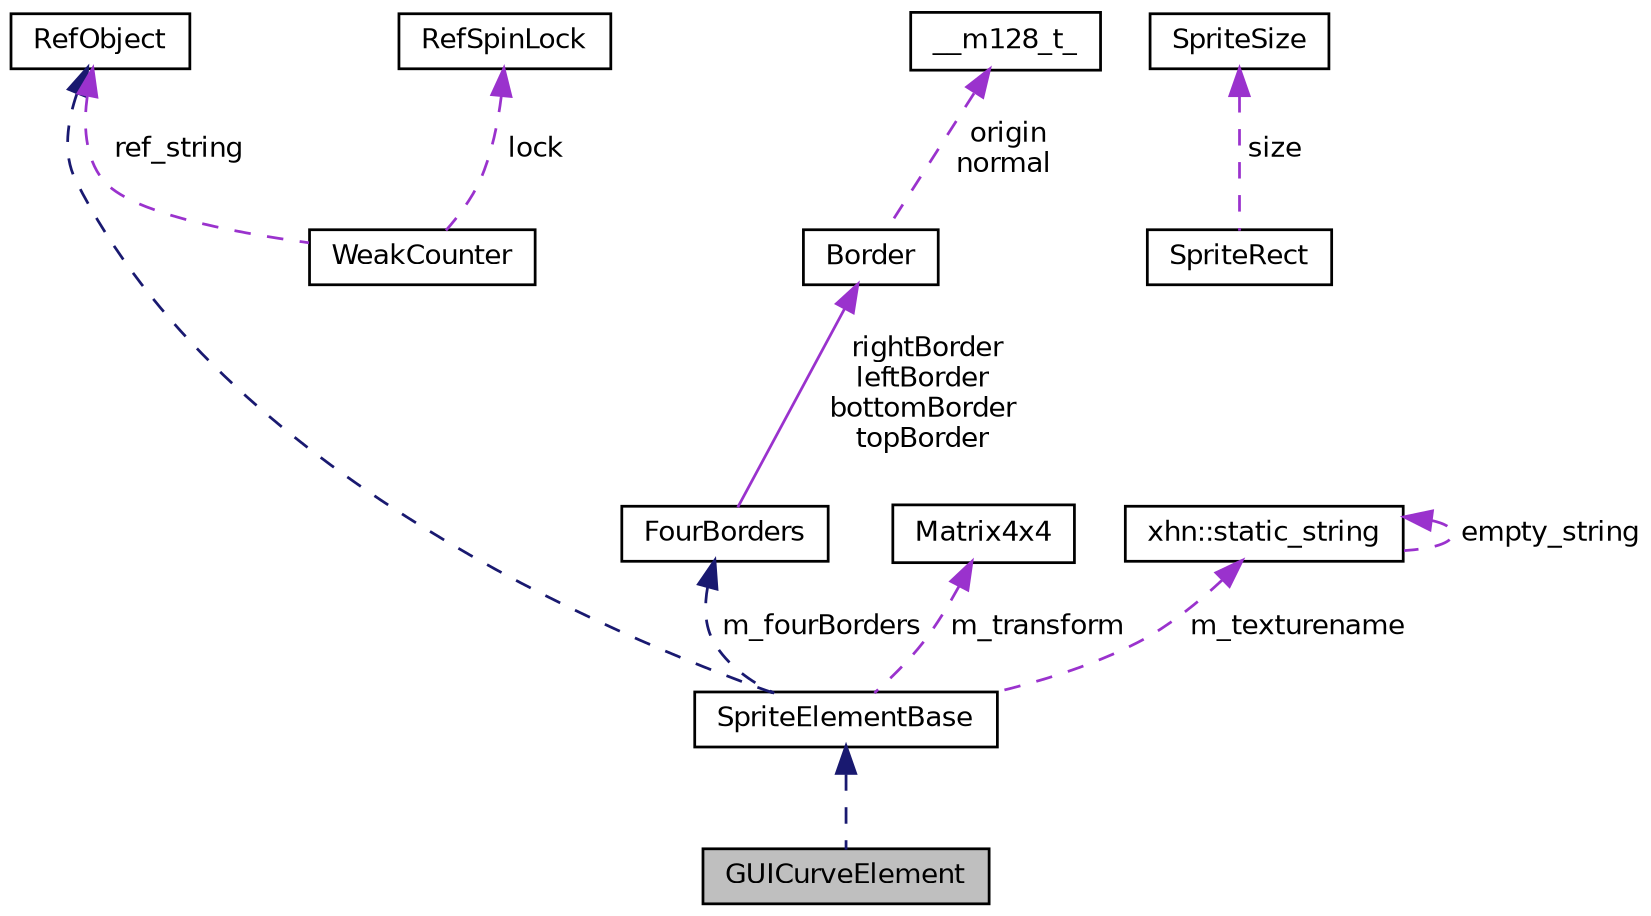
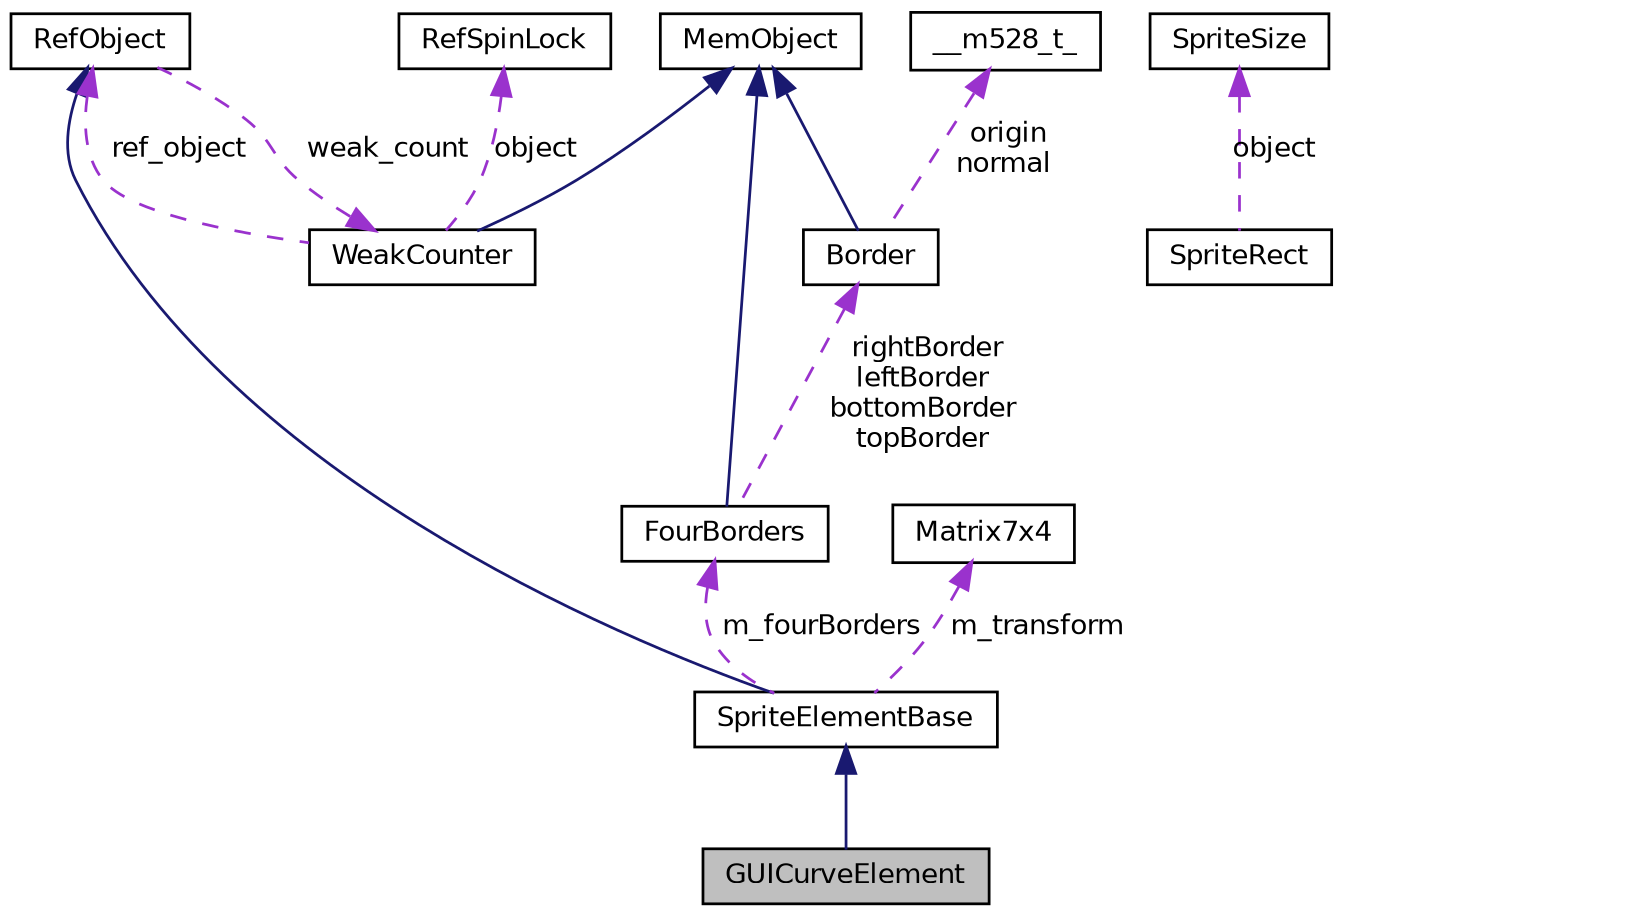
none -> (761, 41)
(1006, 41) -> (1006, 41)
none -> (261, 134)
(175, 150) -> (175, 150)
(532, 150) -> (532, 150)
(1271, 150) -> (1271, 150)
(791, 408) -> (791, 408)
(342, 472) -> (342, 472)
(984, 534) -> (984, 534)
(1264, 534) -> none
(720, 652) -> (720, 652)
(846, 812) -> (846, 812)
